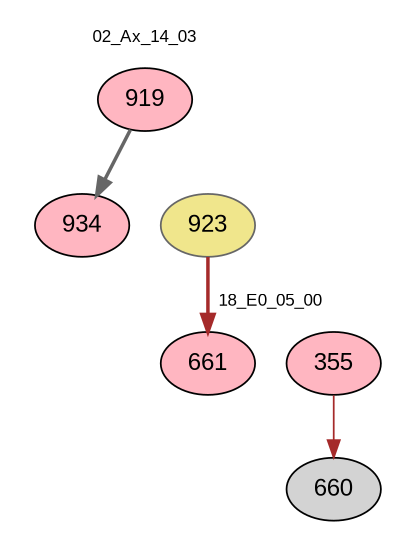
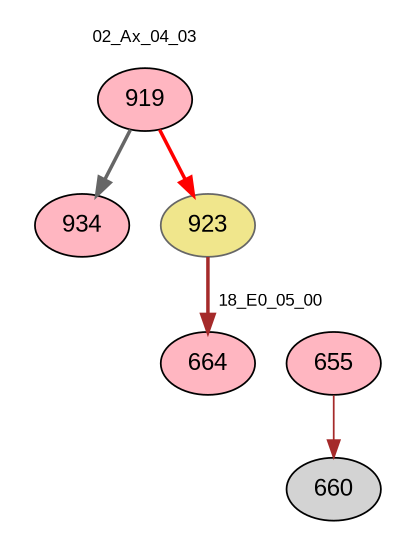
(145, 38) -> (145, 38)
none -> (172, 155)
(208, 363) -> (208, 363)
(334, 363) -> (334, 363)
